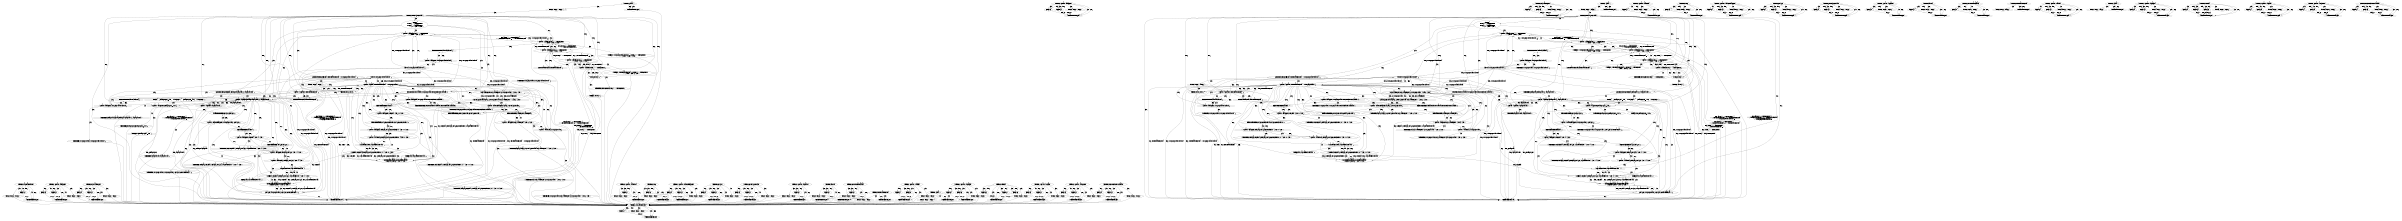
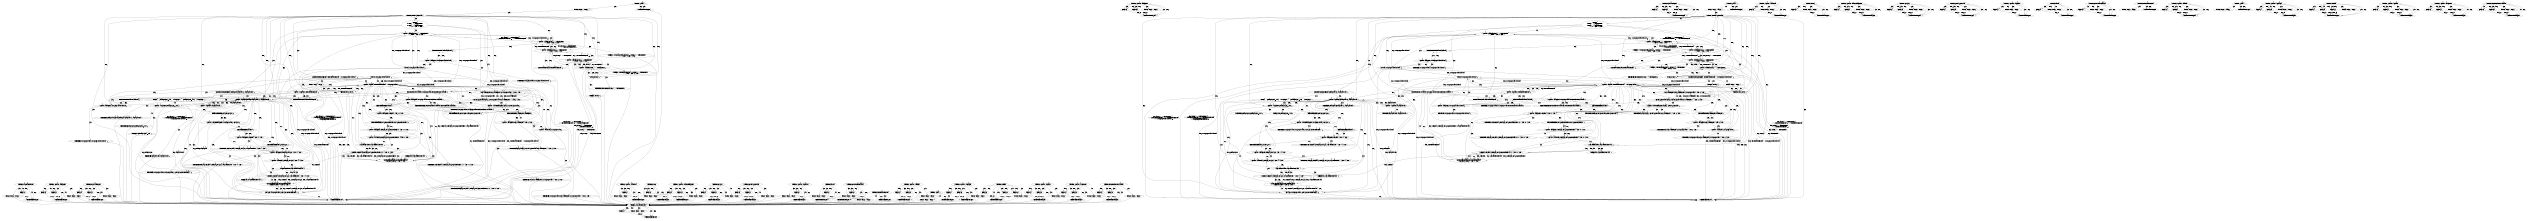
(1546, 96) -> (1341, 103)
